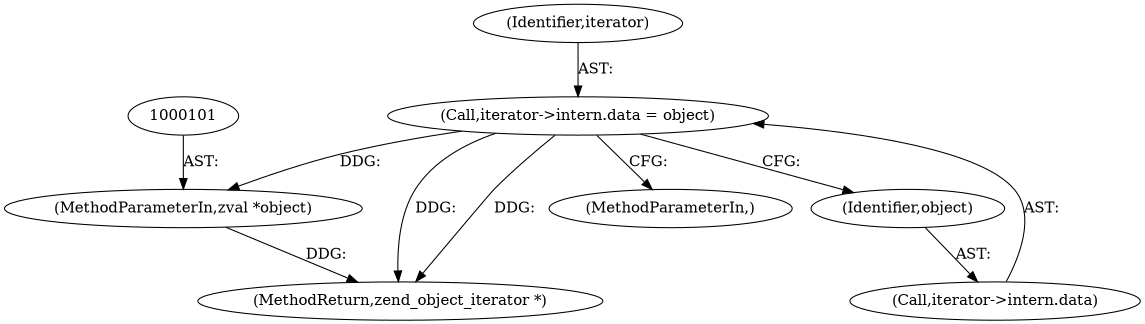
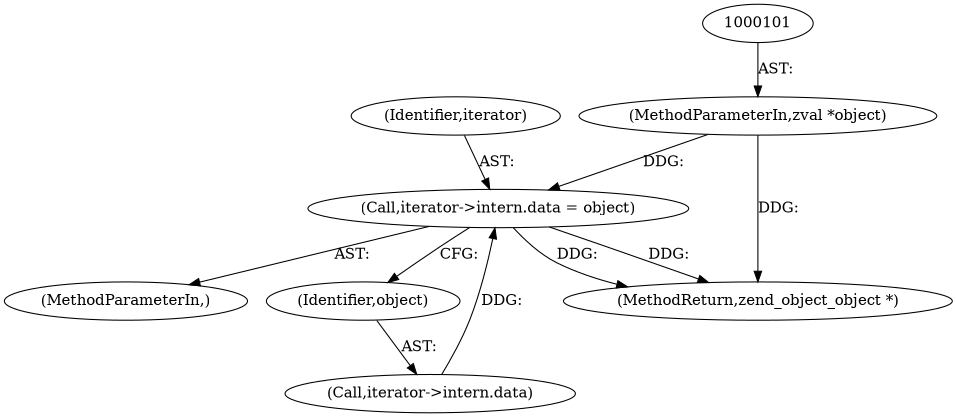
(348, 152) -> (633, 160)
(651, 162) -> (355, 255)
(1044, 209) -> (504, 301)
(400, 301) -> (758, 301)
